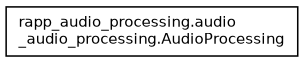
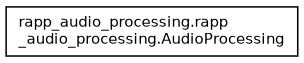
(152, 31) -> (152, 31)
